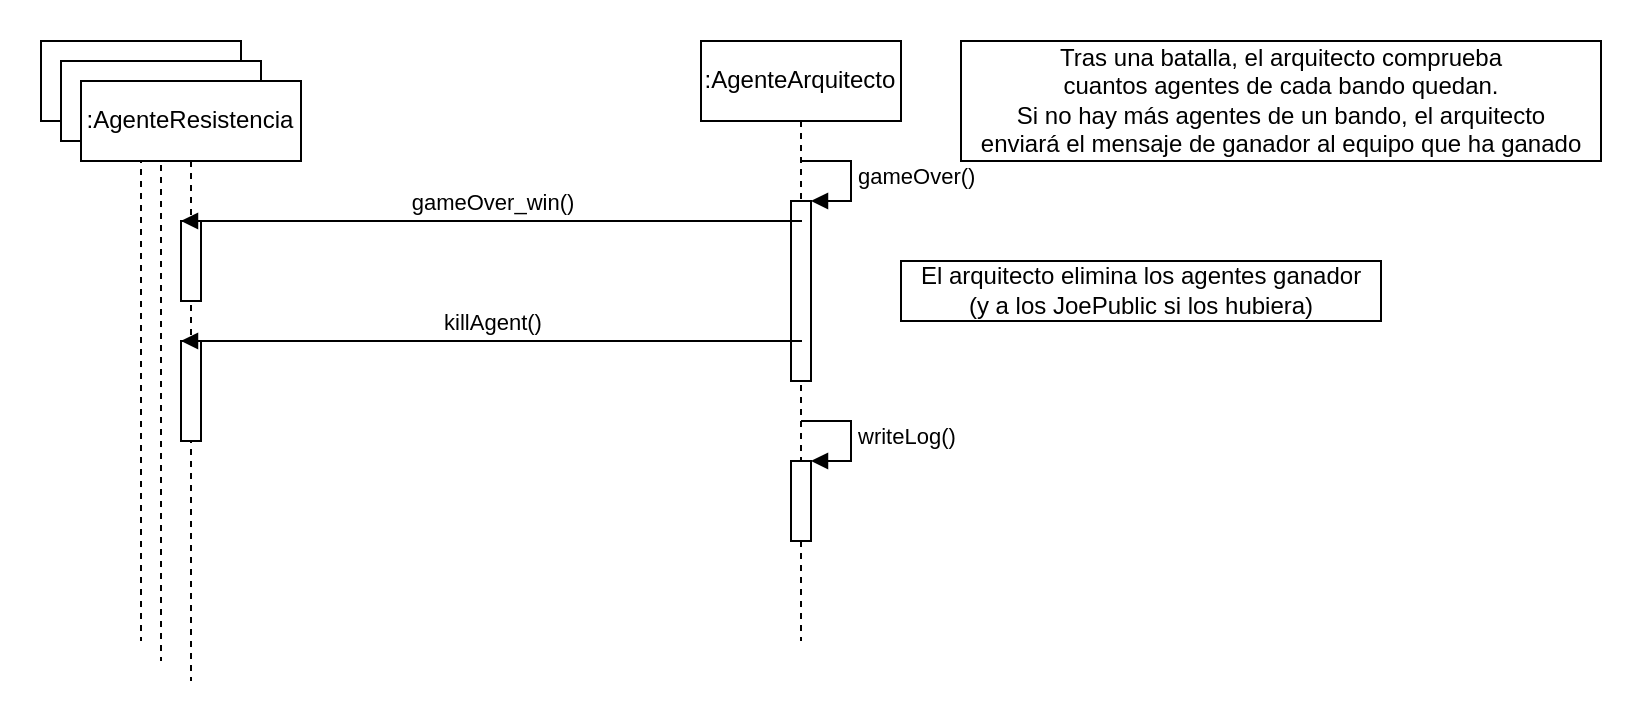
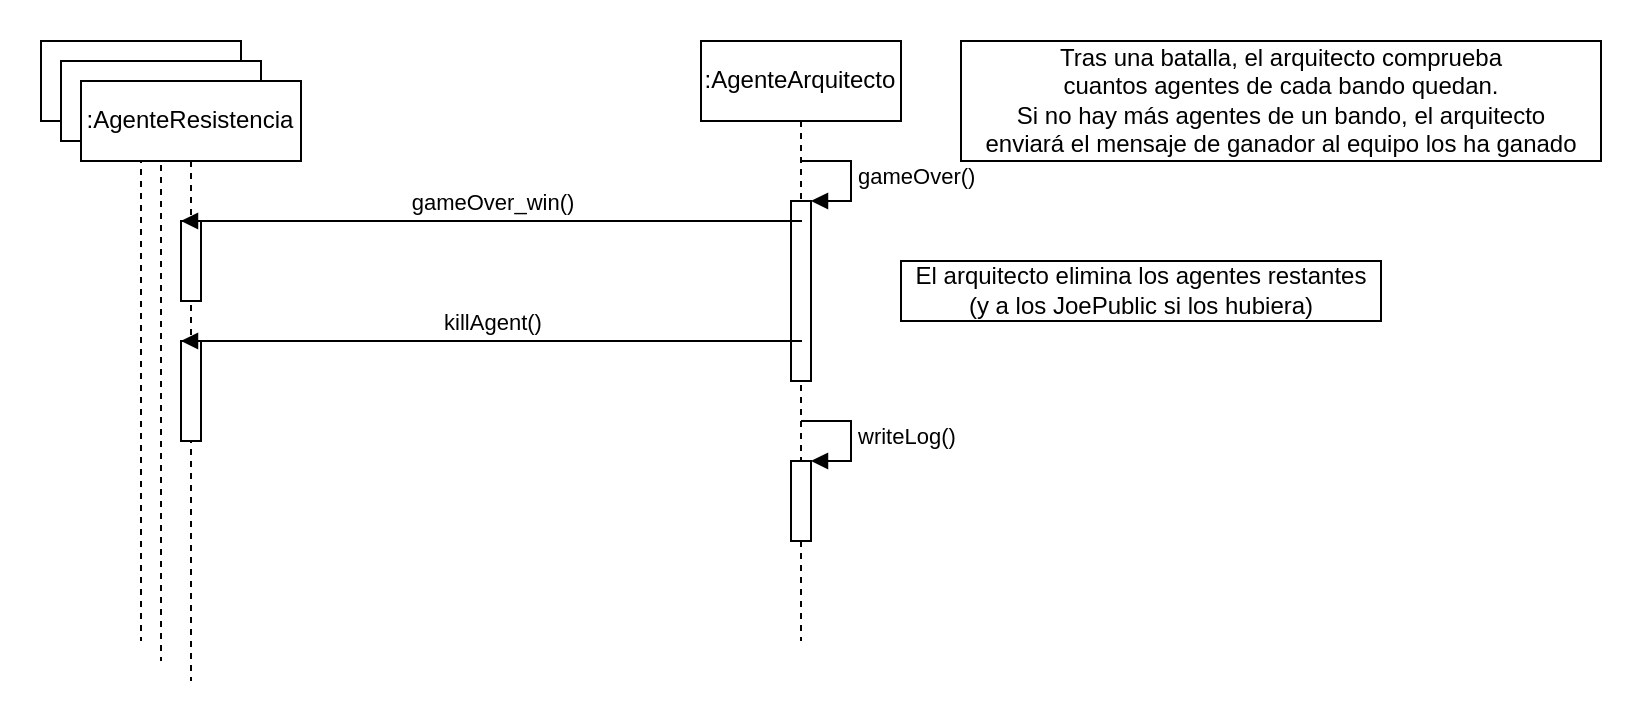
(1282, 101) -> (1282, 101)
(1142, 291) -> (1142, 291)
